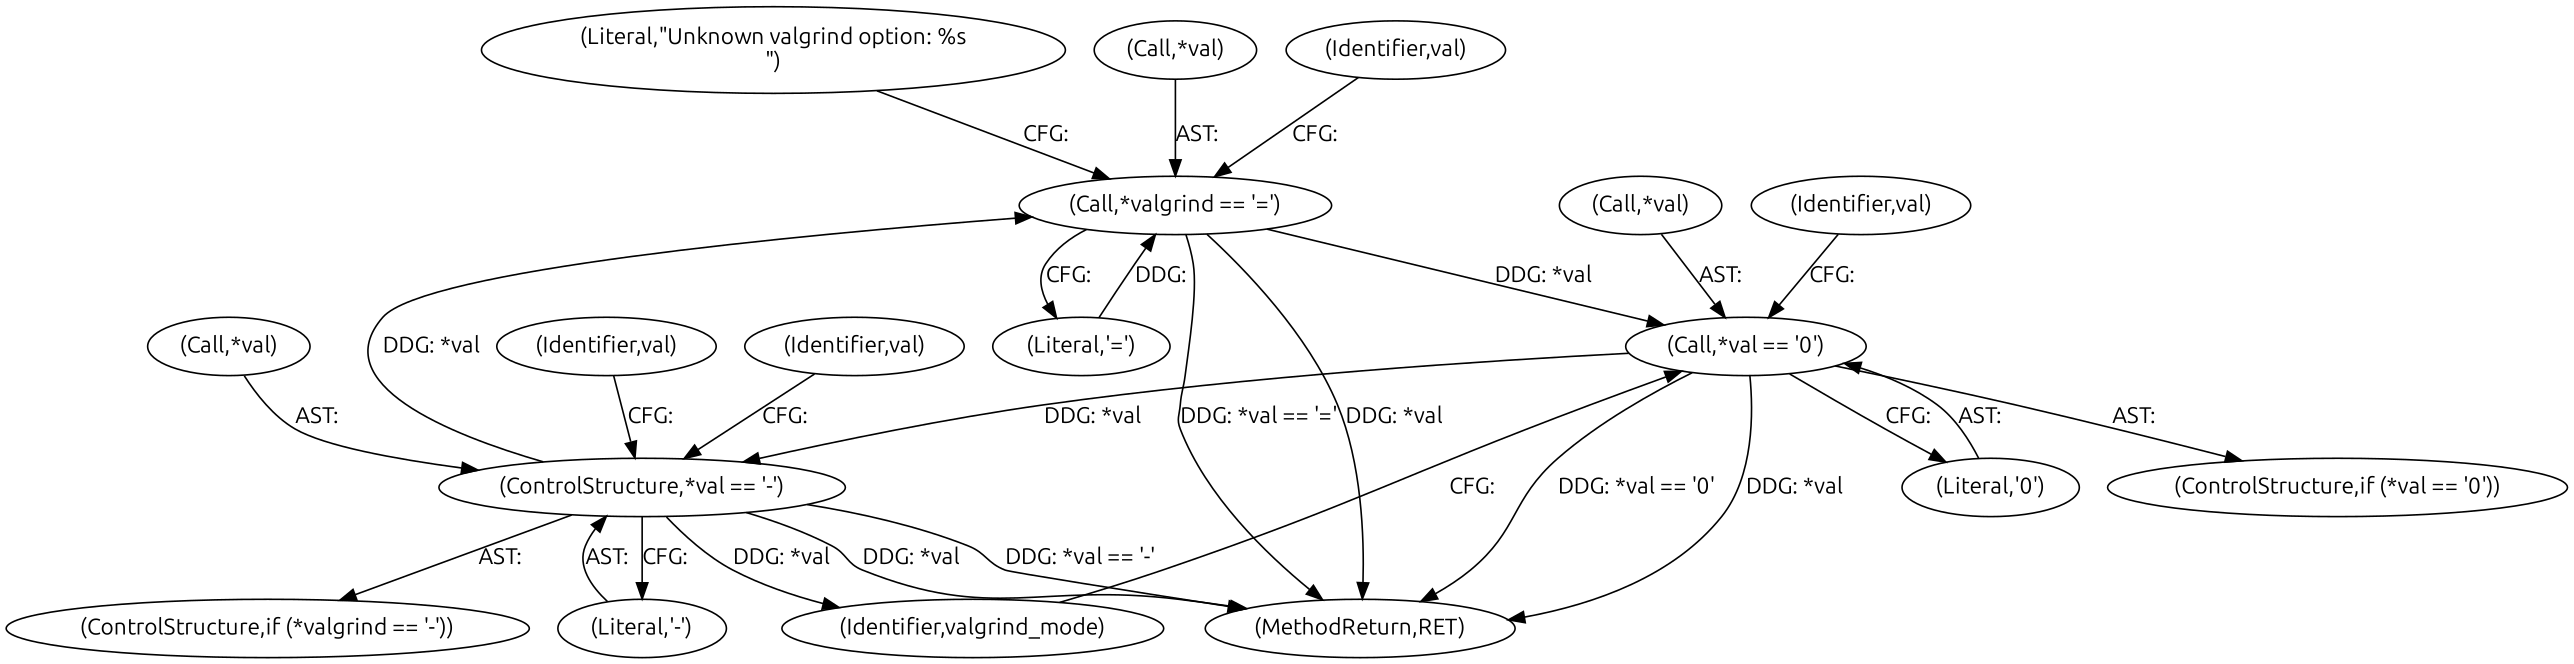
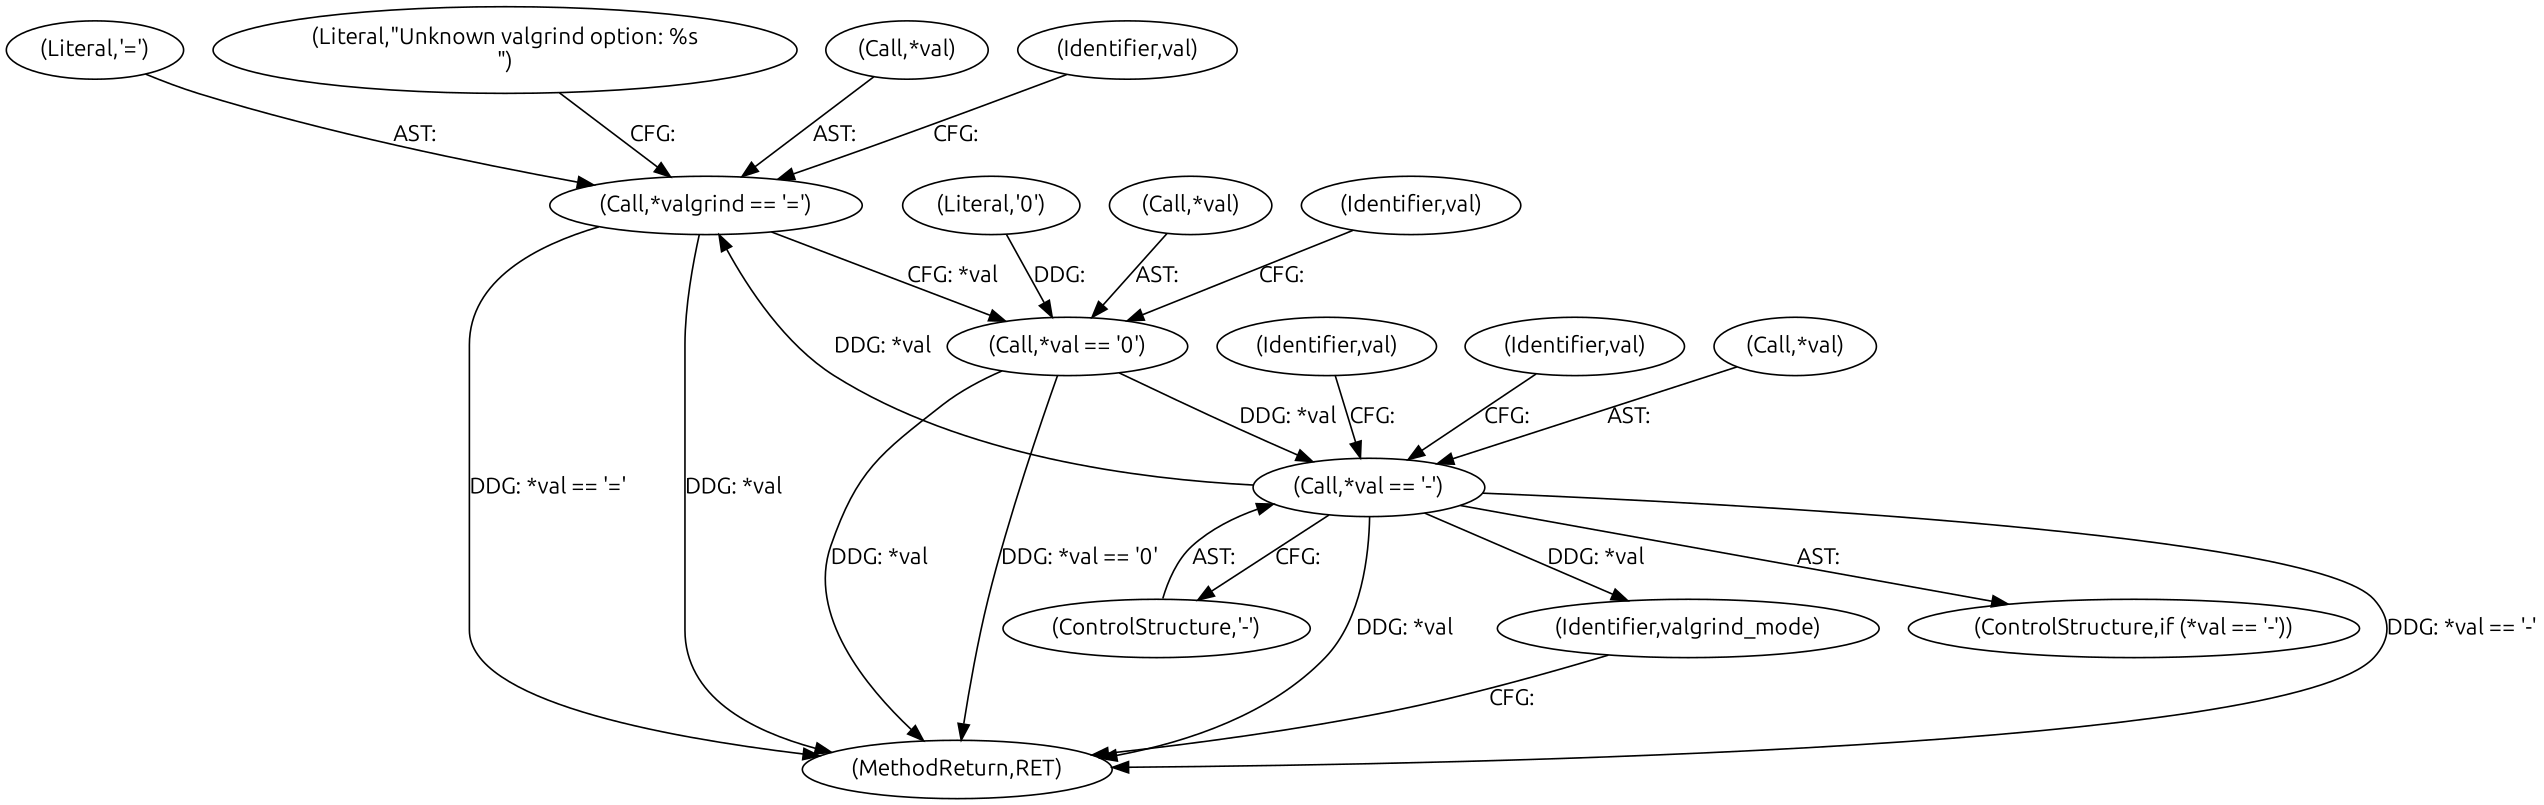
(1049, 259) -> none
(1164, 276) -> (418, 135)
(1544, 276) -> (953, 276)
(1860, 415) -> none
(1983, 417) -> (1063, 276)
(642, 487) -> (1369, 487)
(2338, 487) -> none
(1350, 501) -> (1361, 717)
(268, 628) -> (2134, 628)
(642, 628) -> (1157, 628)
